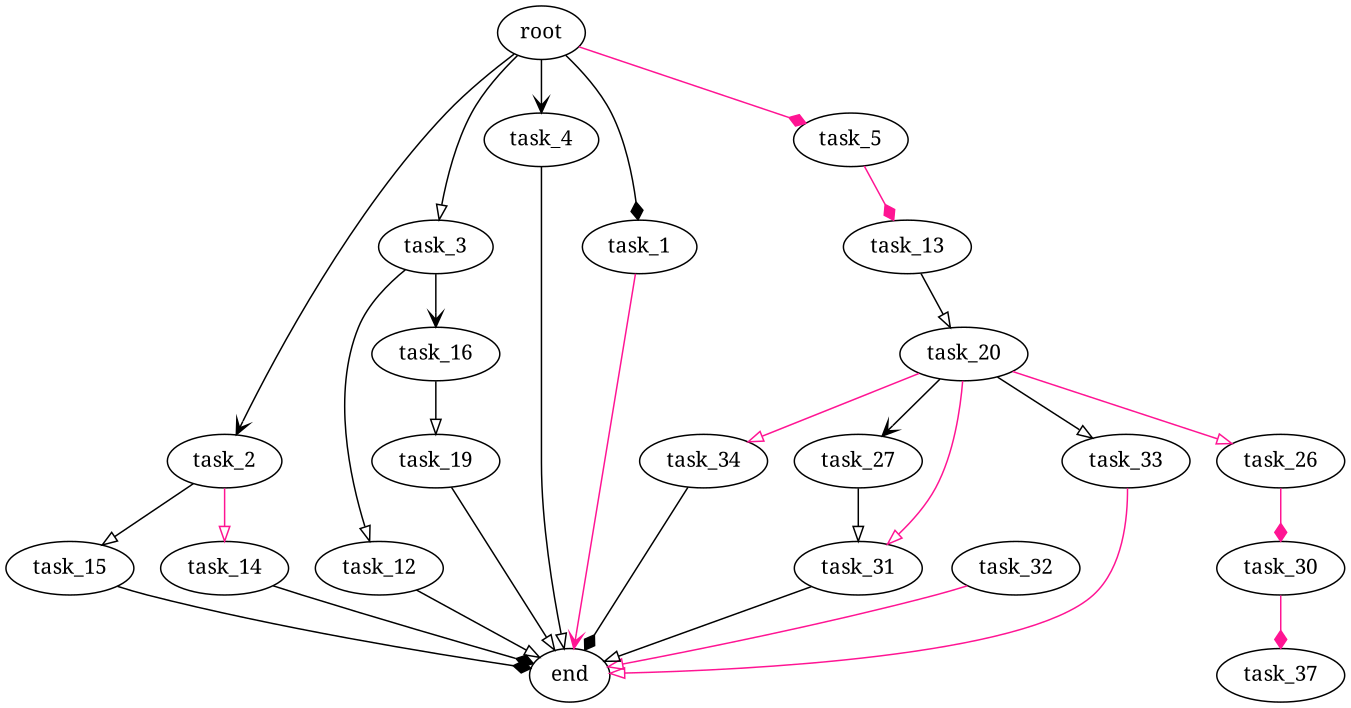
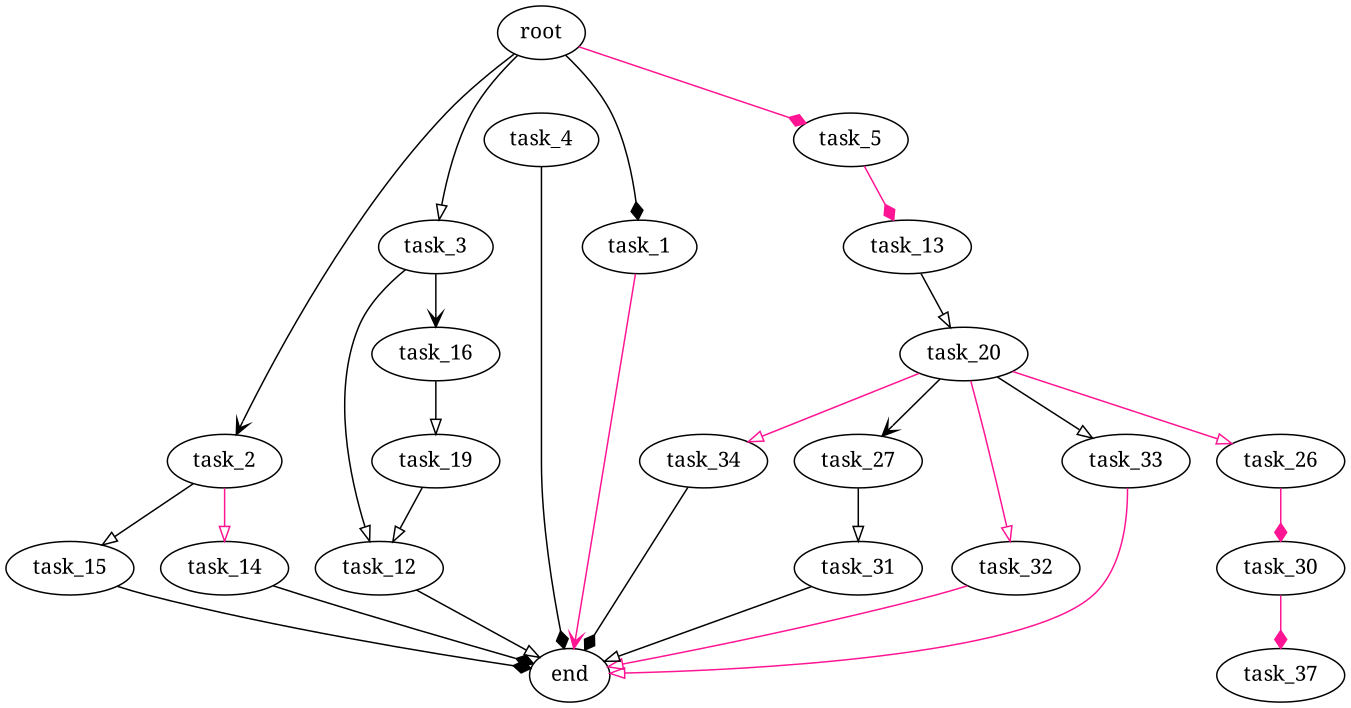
(541, 79) -> none
(541, 401) -> (541, 401)
(946, 464) -> (989, 453)
(499, 562) -> (411, 508)
